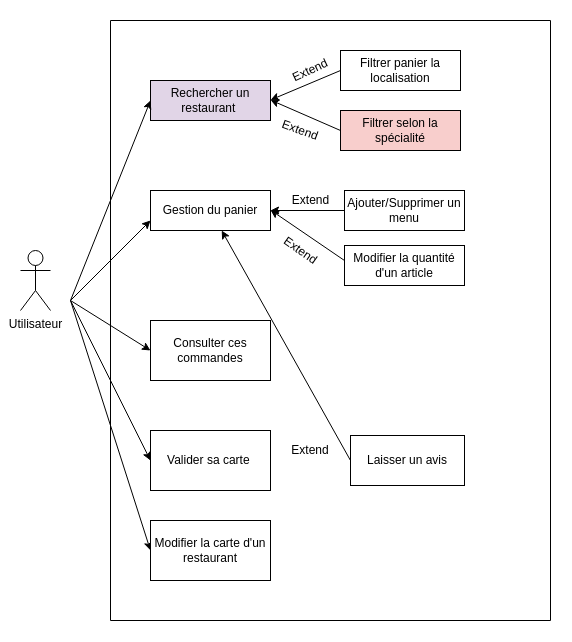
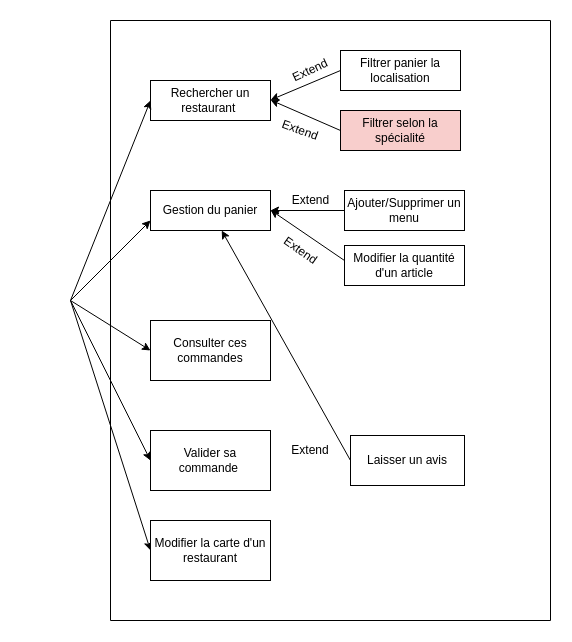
(211, 101) -> (211, 101)
(36, 281) -> none
(211, 461) -> (211, 461)
